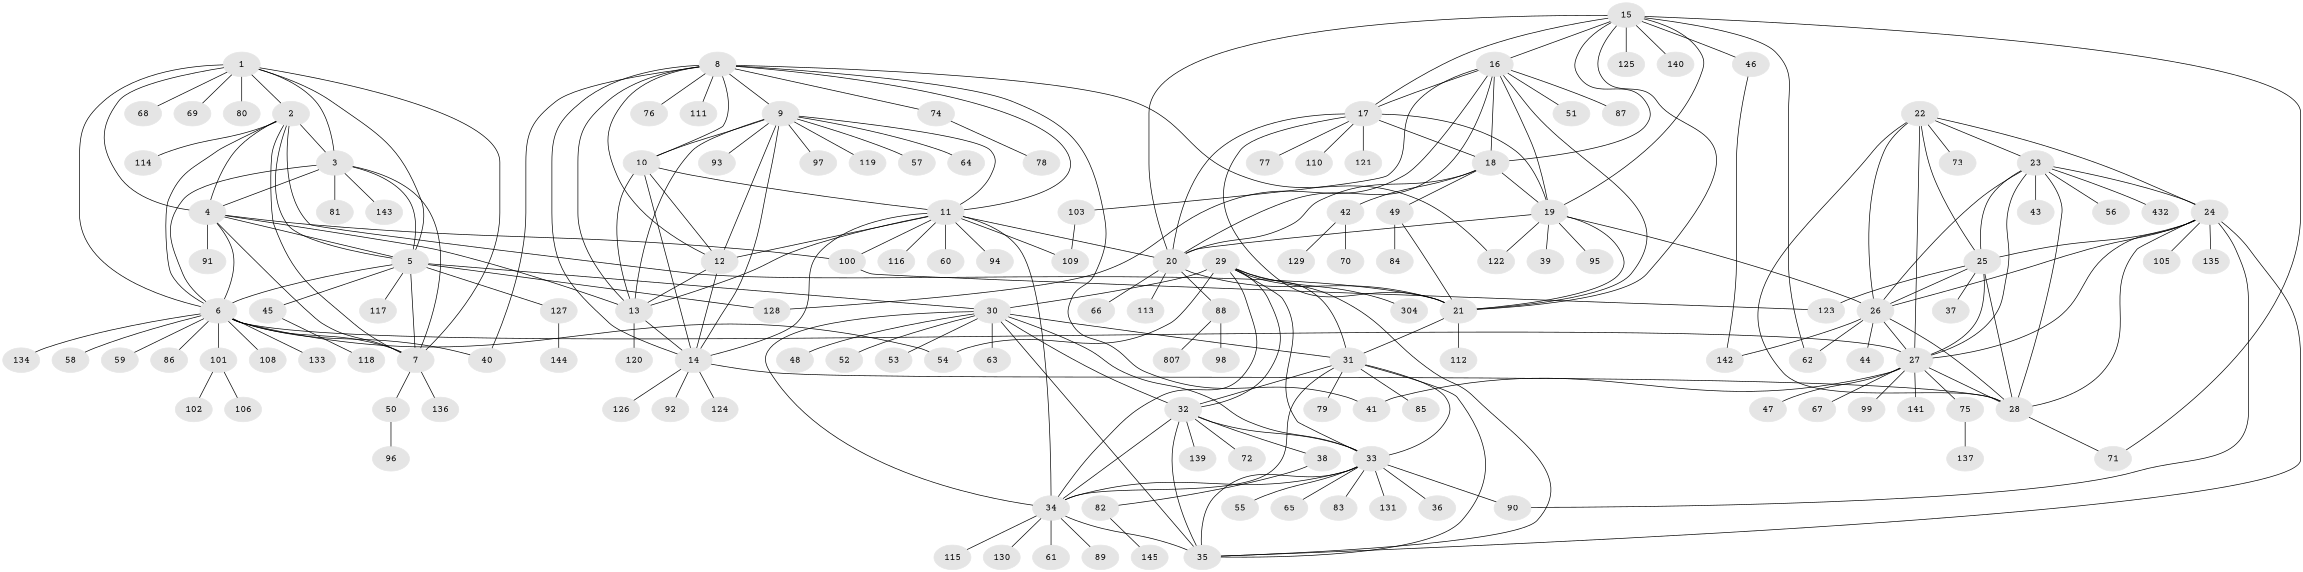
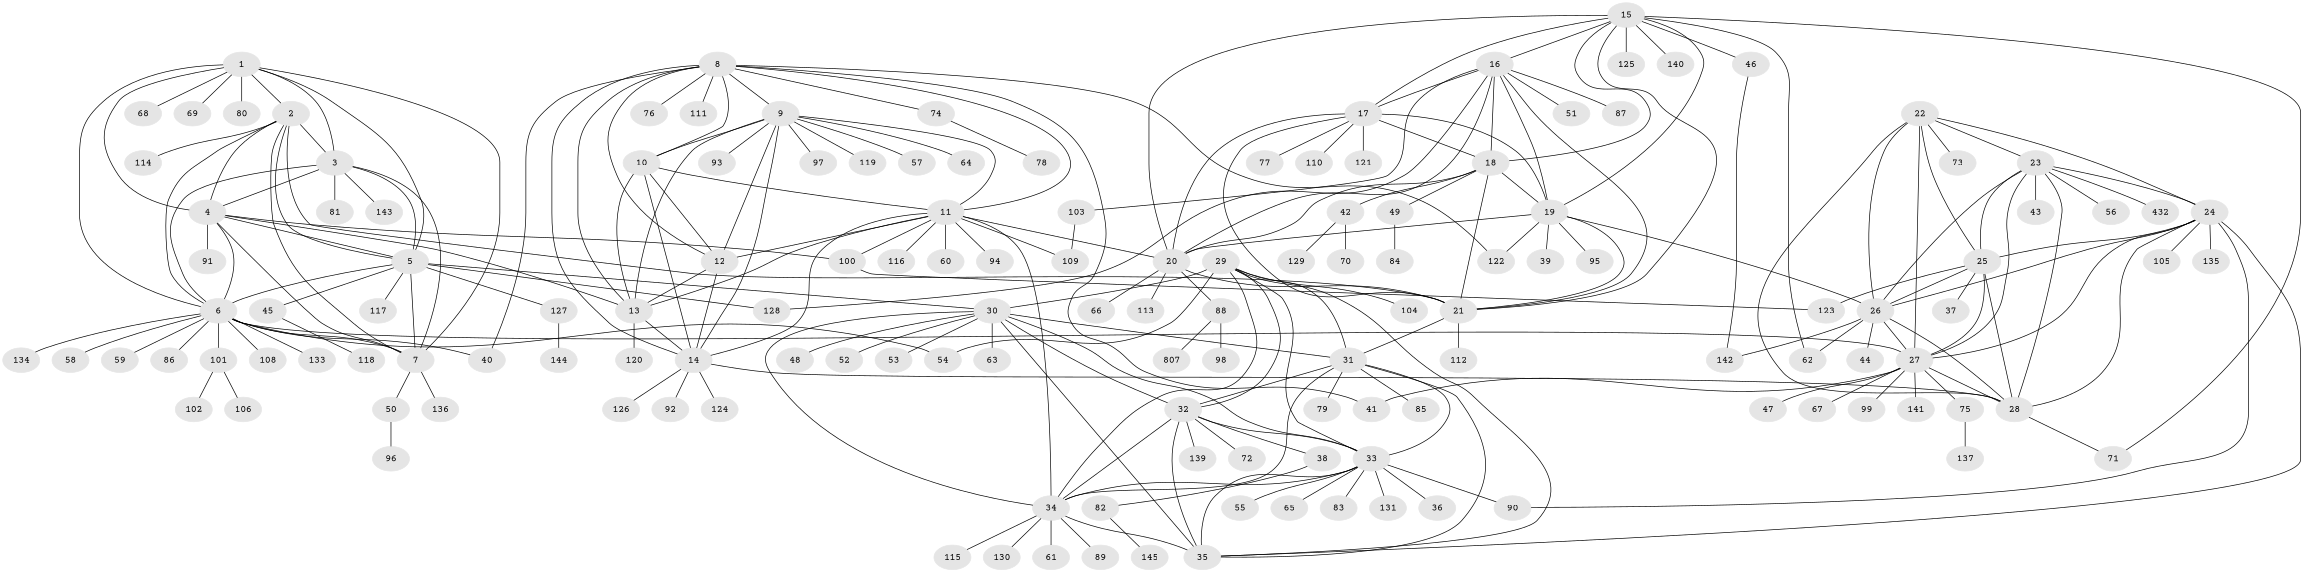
(1427, 261) -> (1476, 231)
(1409, 311) -> (1409, 311)
